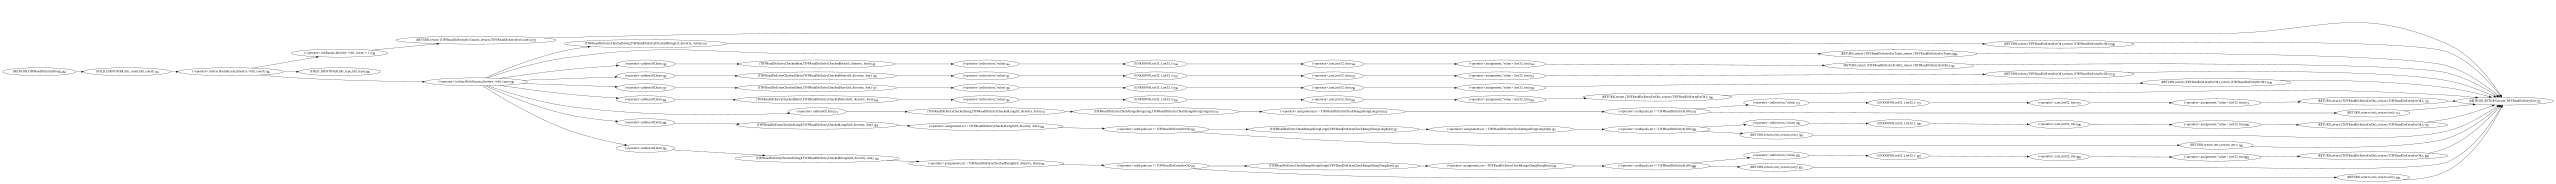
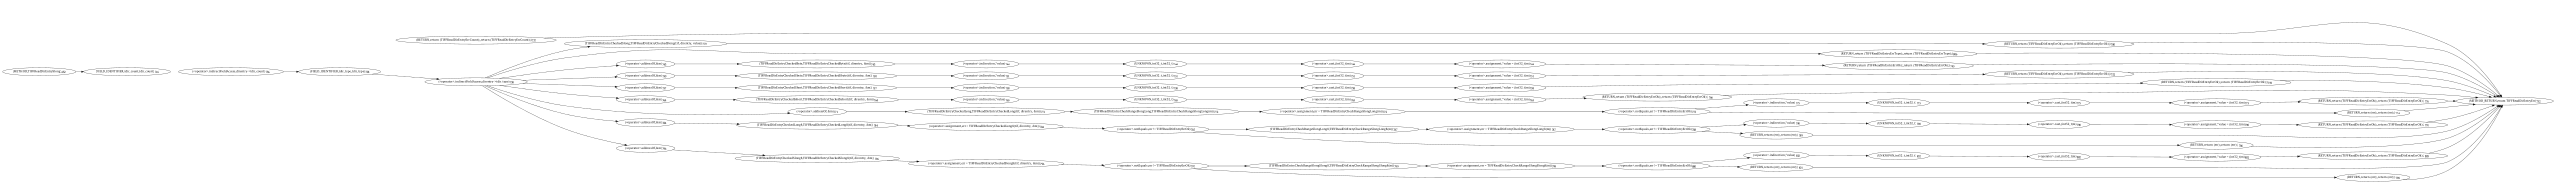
(340, 53) -> none
(173, 72) -> none
(341, 80) -> (405, 77)
